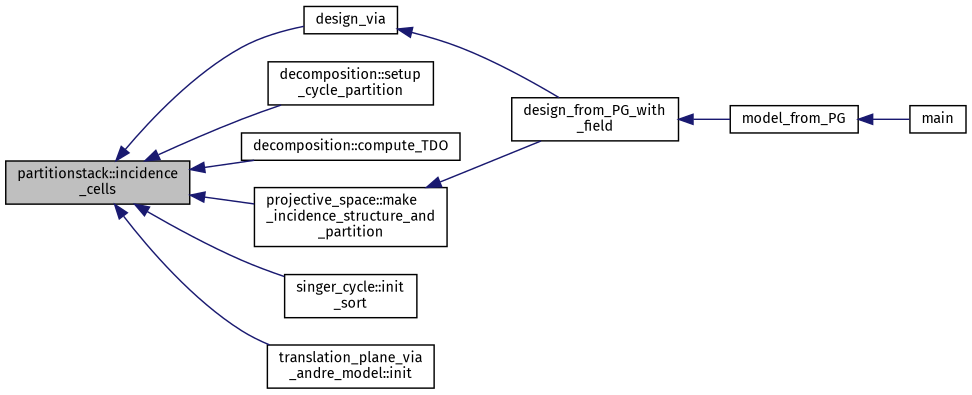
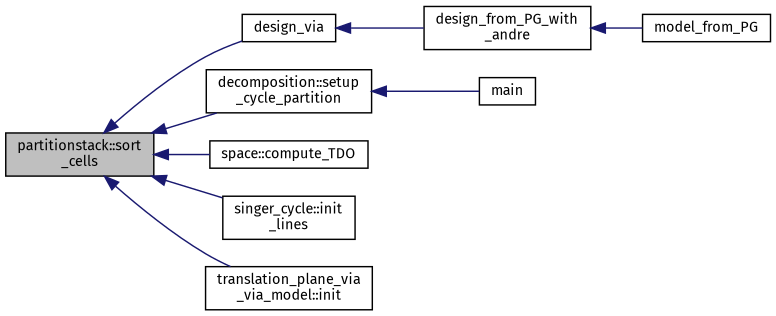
(595, 119) -> (507, 28)
(891, 119) -> (433, 91)
(351, 147) -> (289, 155)
(98, 183) -> (80, 155)
(351, 217) -> none
(351, 296) -> (289, 218)
(351, 367) -> (289, 288)
